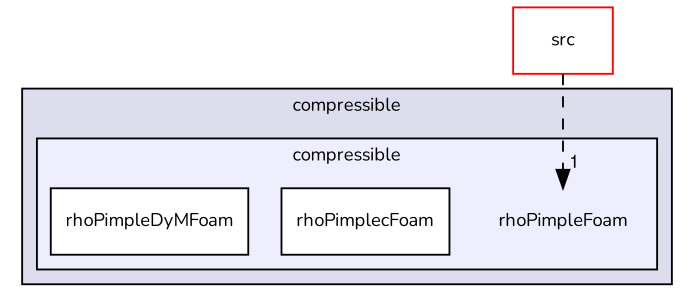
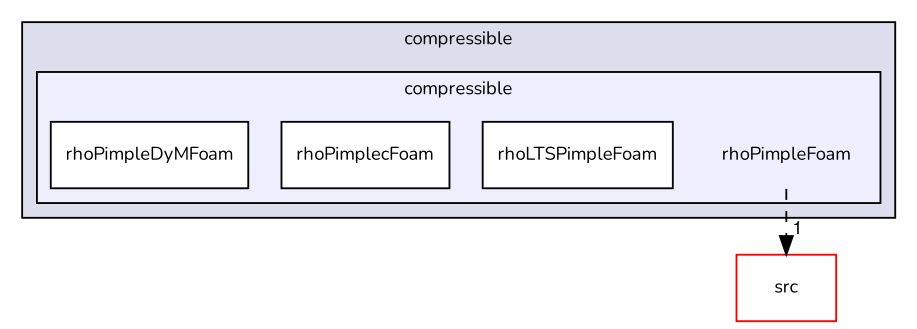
(563, 122) -> (786, 212)
none -> (578, 155)
